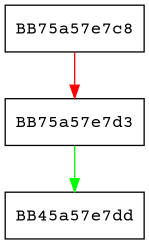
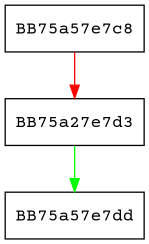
(75, 122) -> (75, 122)
(75, 216) -> (75, 216)
